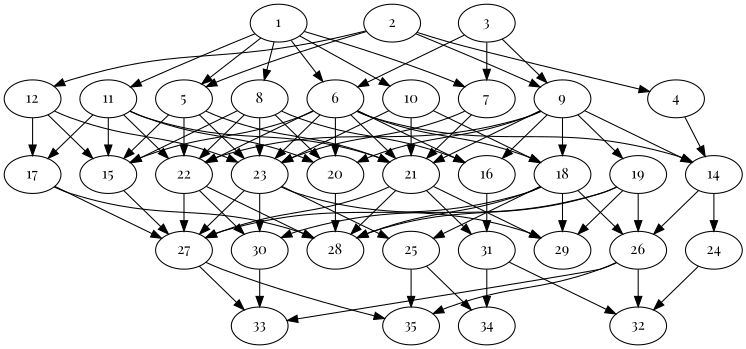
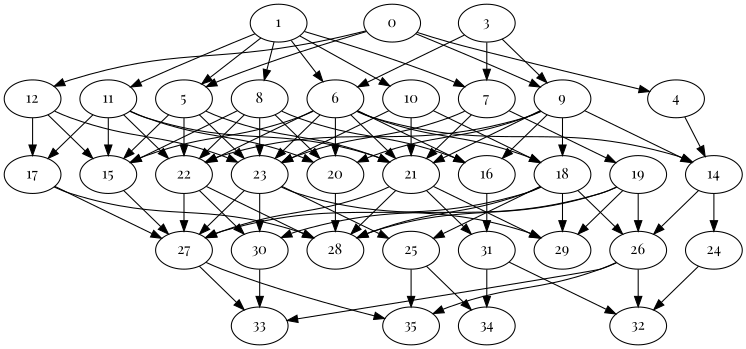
(392, 23) -> (392, 23)
(596, 133) -> (548, 130)
